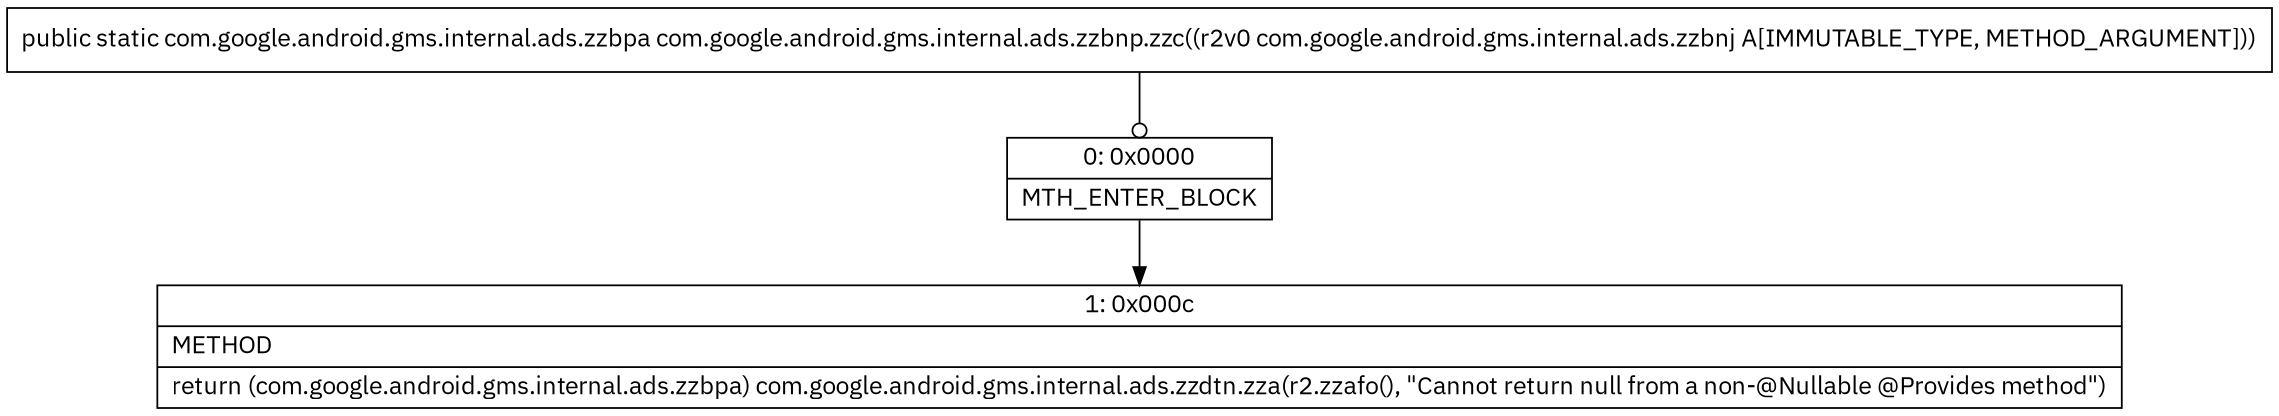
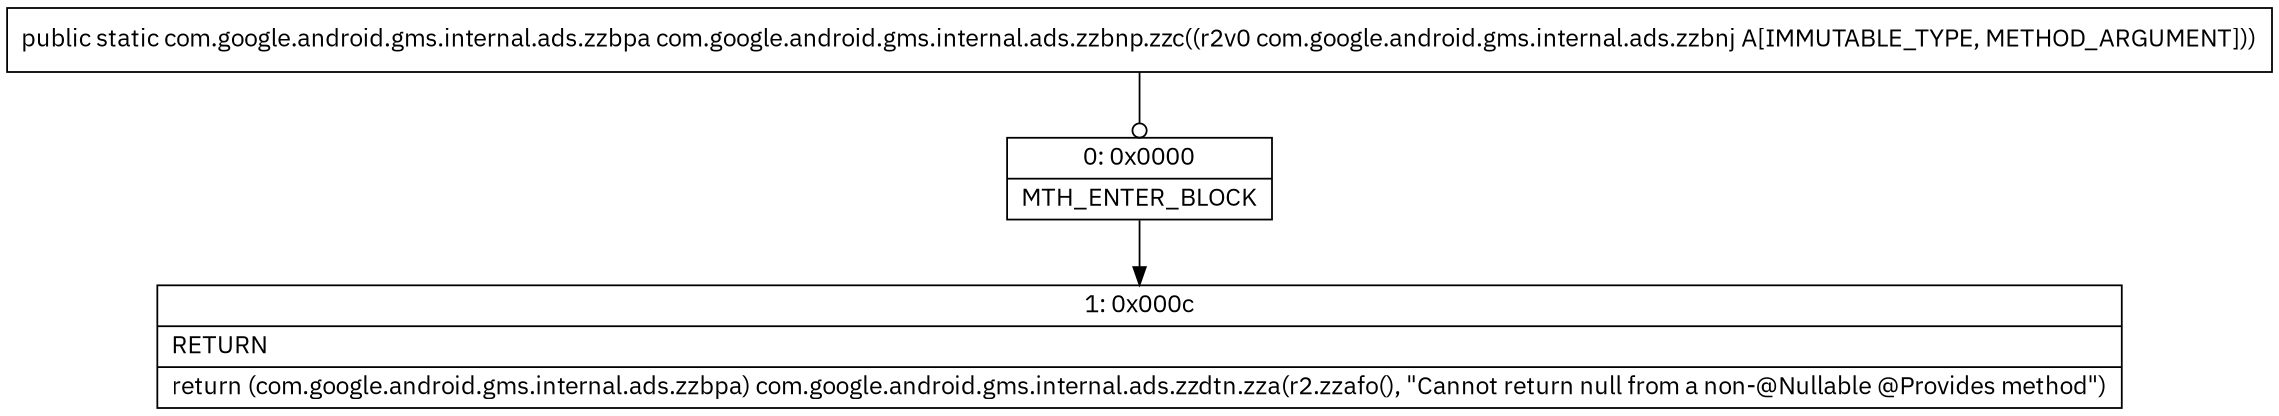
(223, 346) -> (220, 346)
